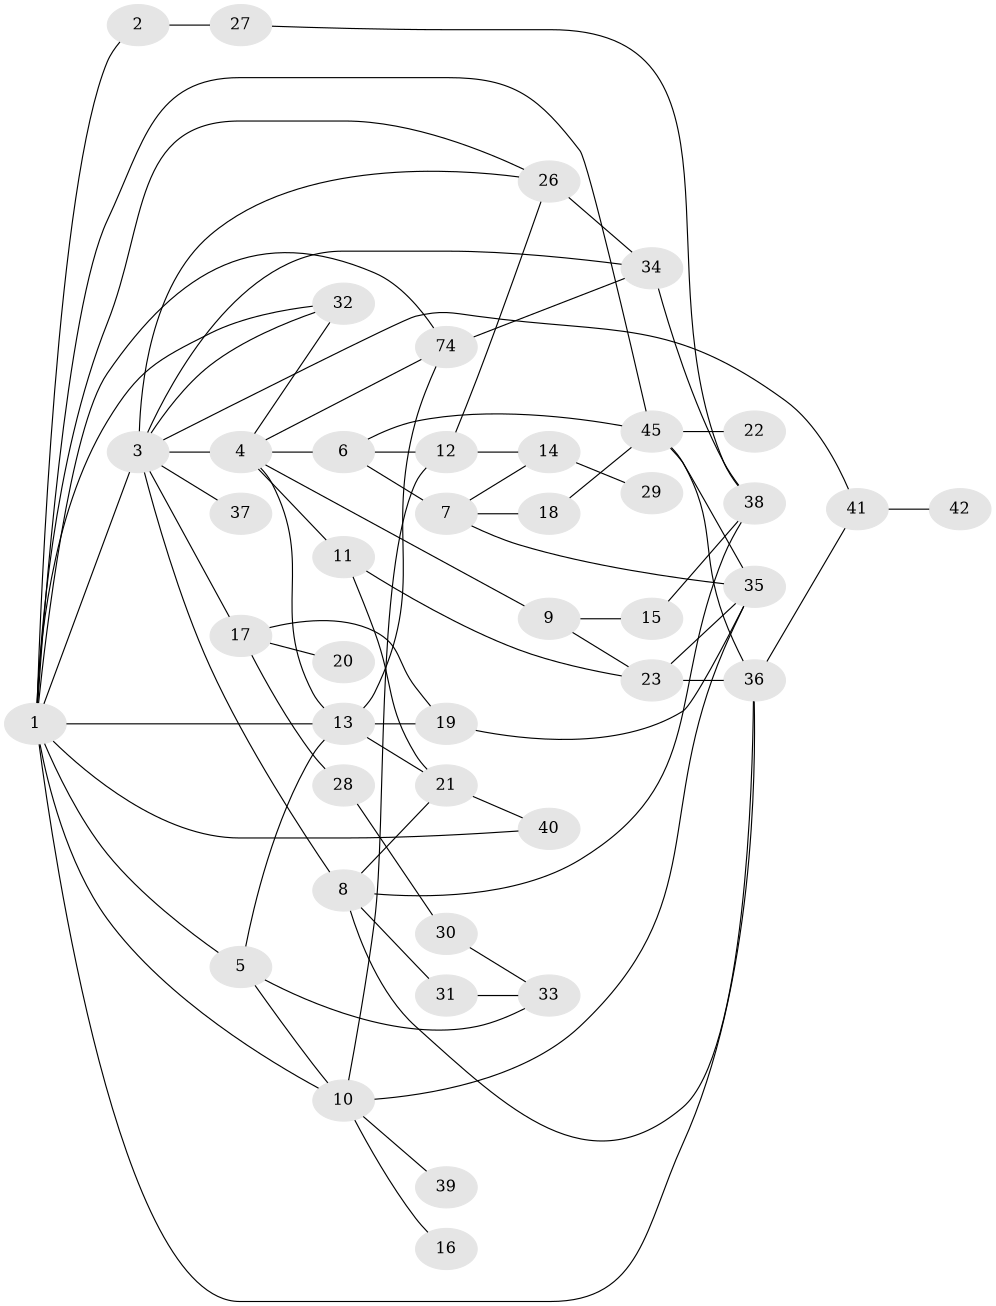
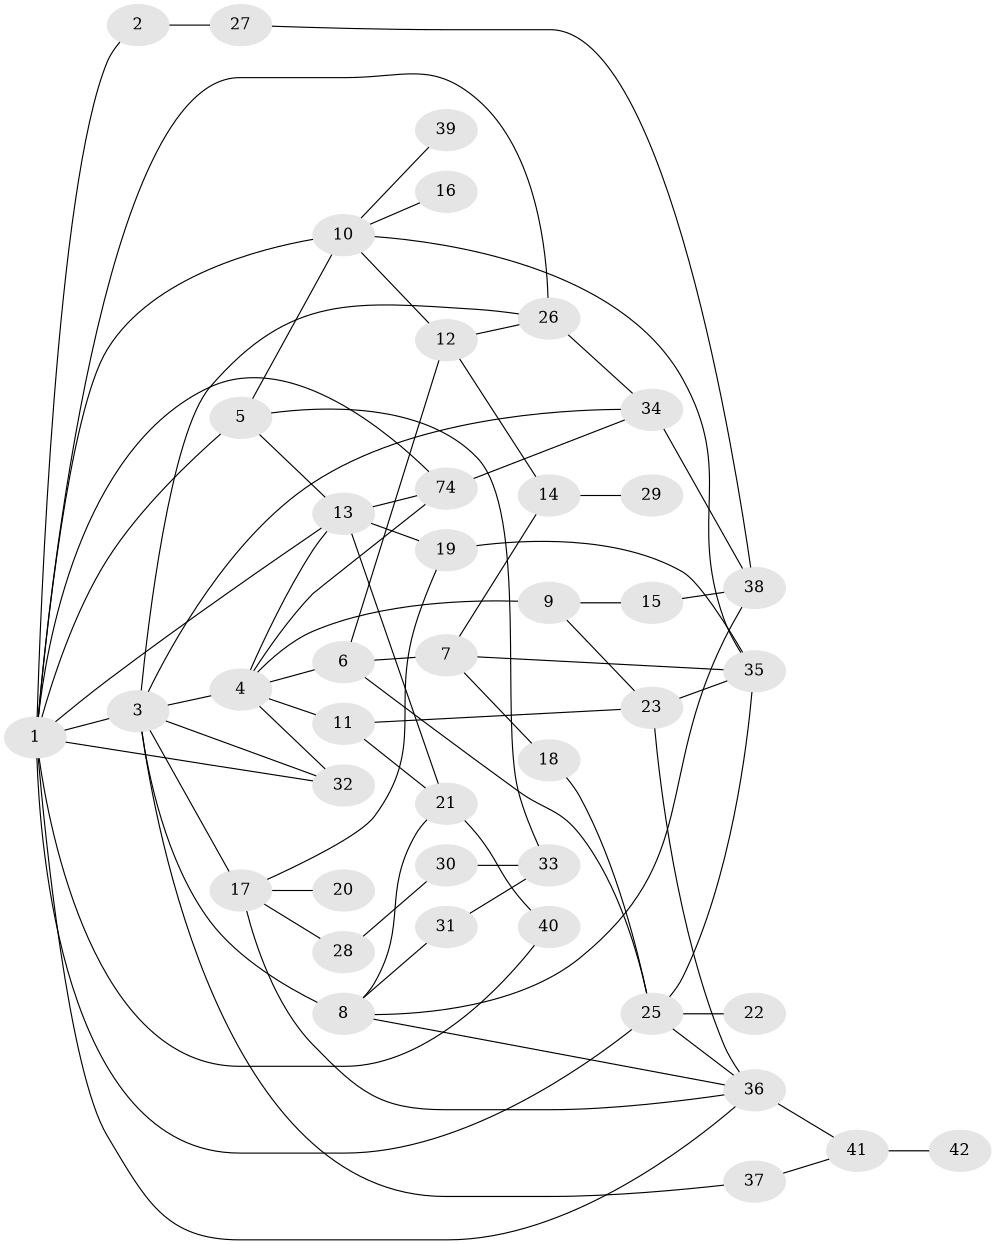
(542, 323) -> (806, 1166)
(652, 432) -> (652, 1014)
none -> (433, 1109)
